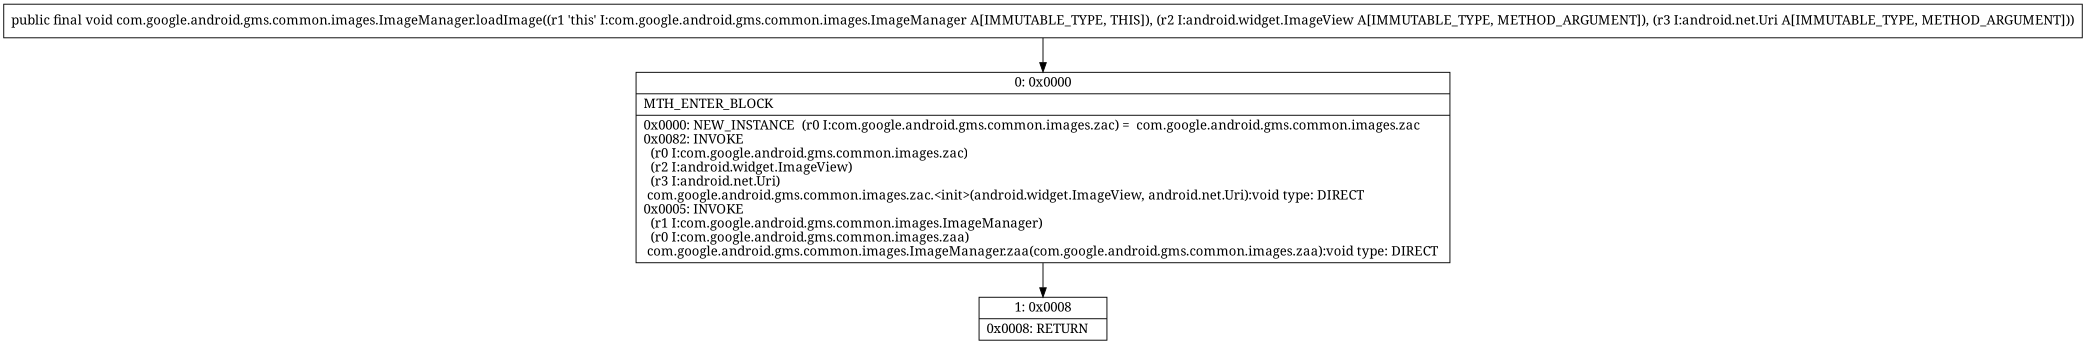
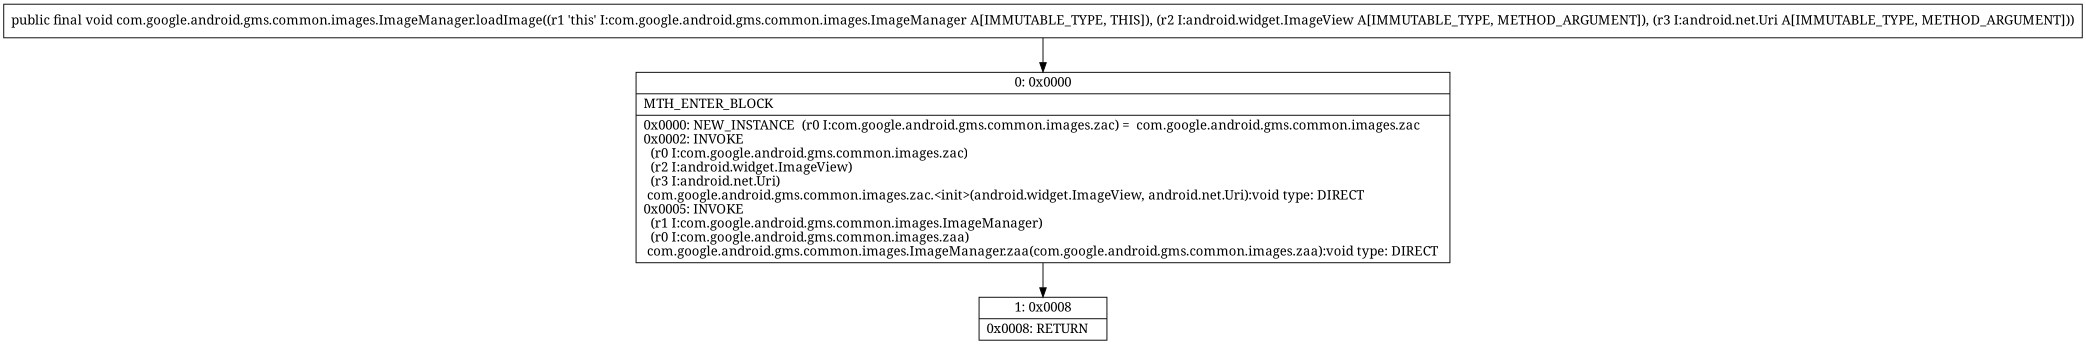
(697, 140) -> (697, 140)
